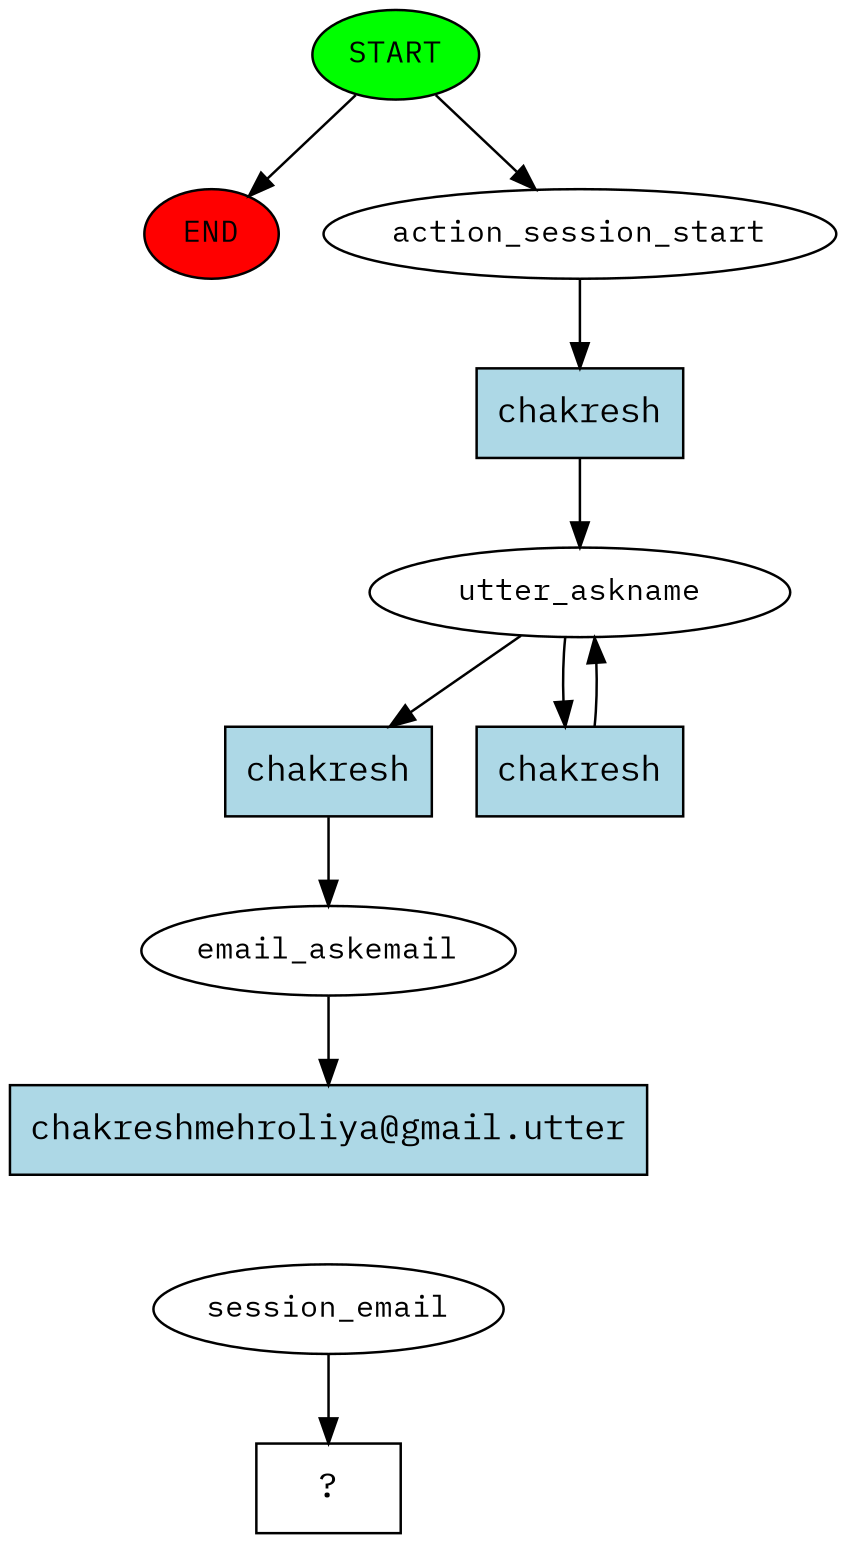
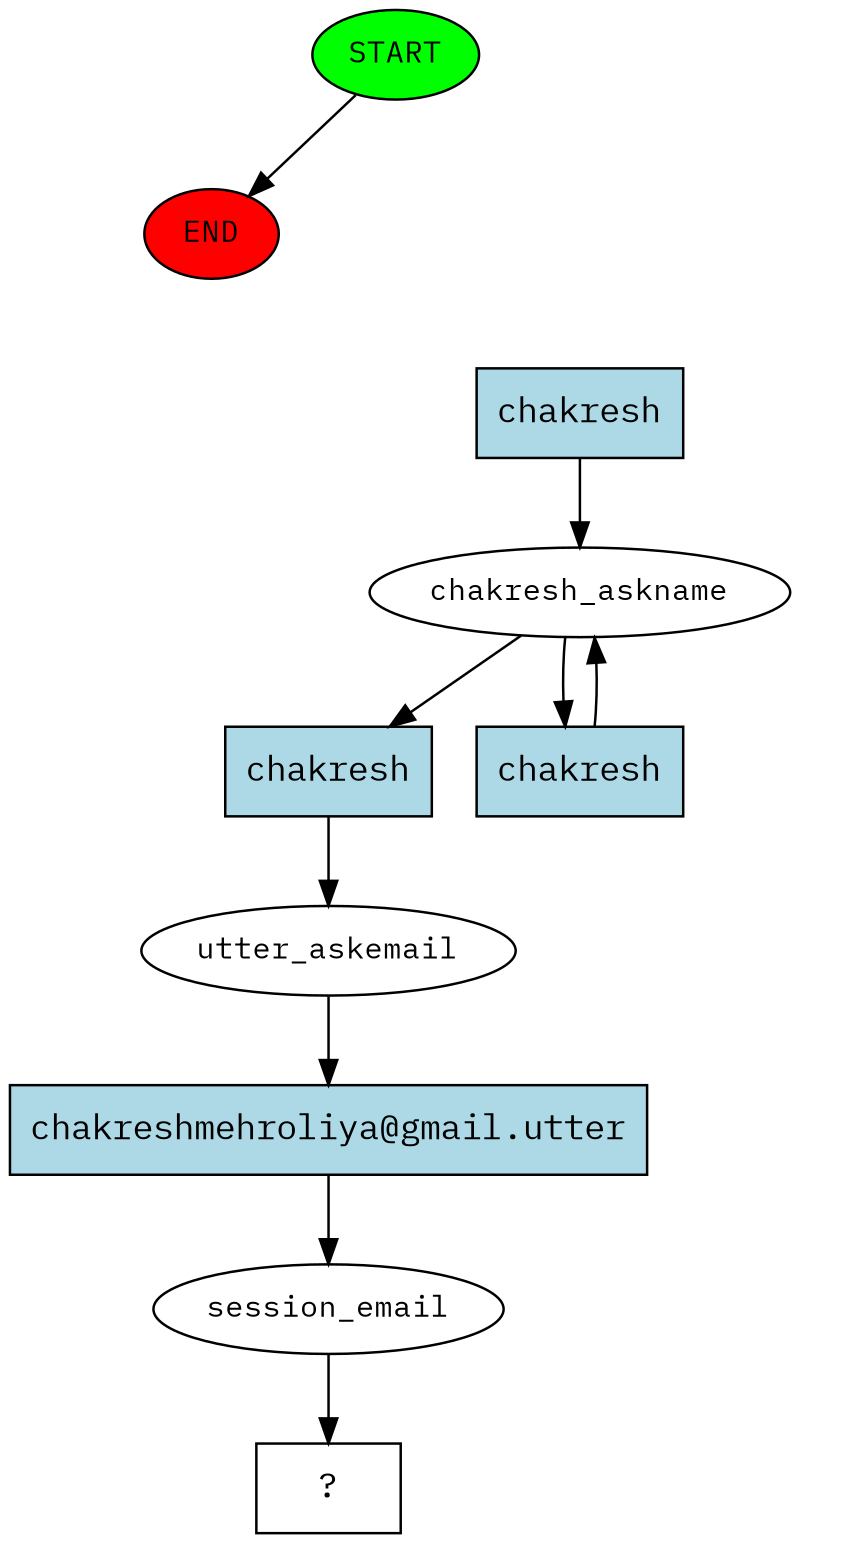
(580, 234) -> none
(580, 592) -> (580, 592)
(329, 951) -> (329, 951)
none -> (329, 1207)
